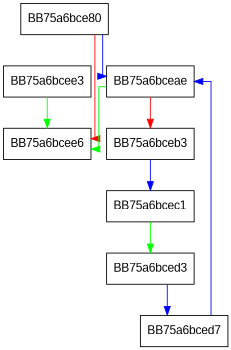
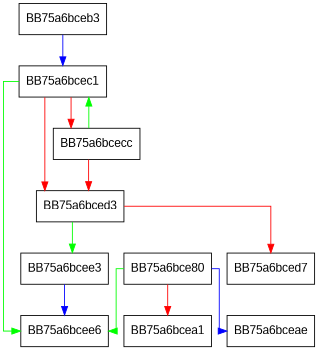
(95, 82) -> (116, 296)
(47, 108) -> (65, 295)
(150, 108) -> none
(99, 114) -> (3, 203)
none -> (97, 144)
(211, 194) -> none
none -> (72, 233)
(150, 233) -> (45, 140)
(167, 295) -> (216, 206)
none -> (168, 331)
